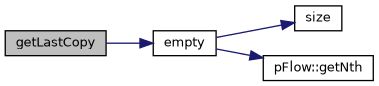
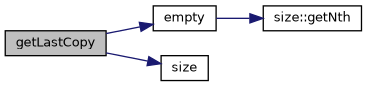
(249, 31) -> (127, 57)
(318, 68) -> (312, 18)
